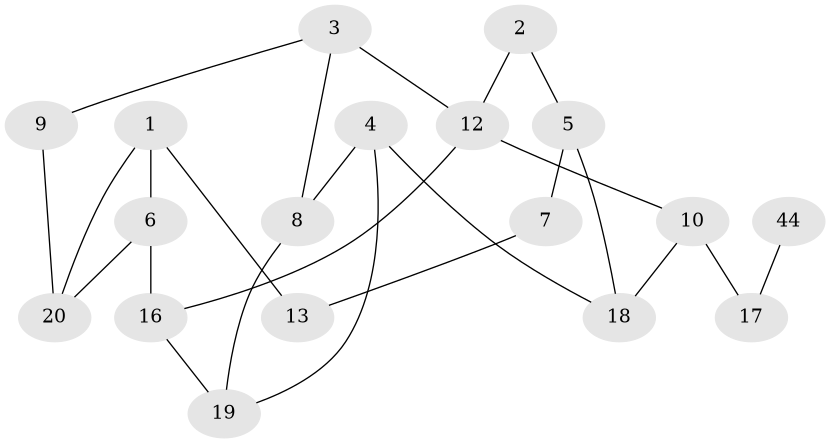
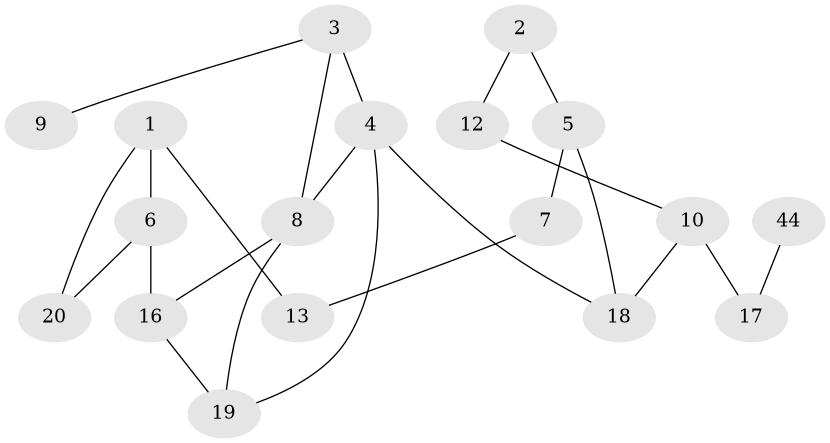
(404, 77) -> (353, 77)
(48, 222) -> none
(335, 252) -> (224, 270)
